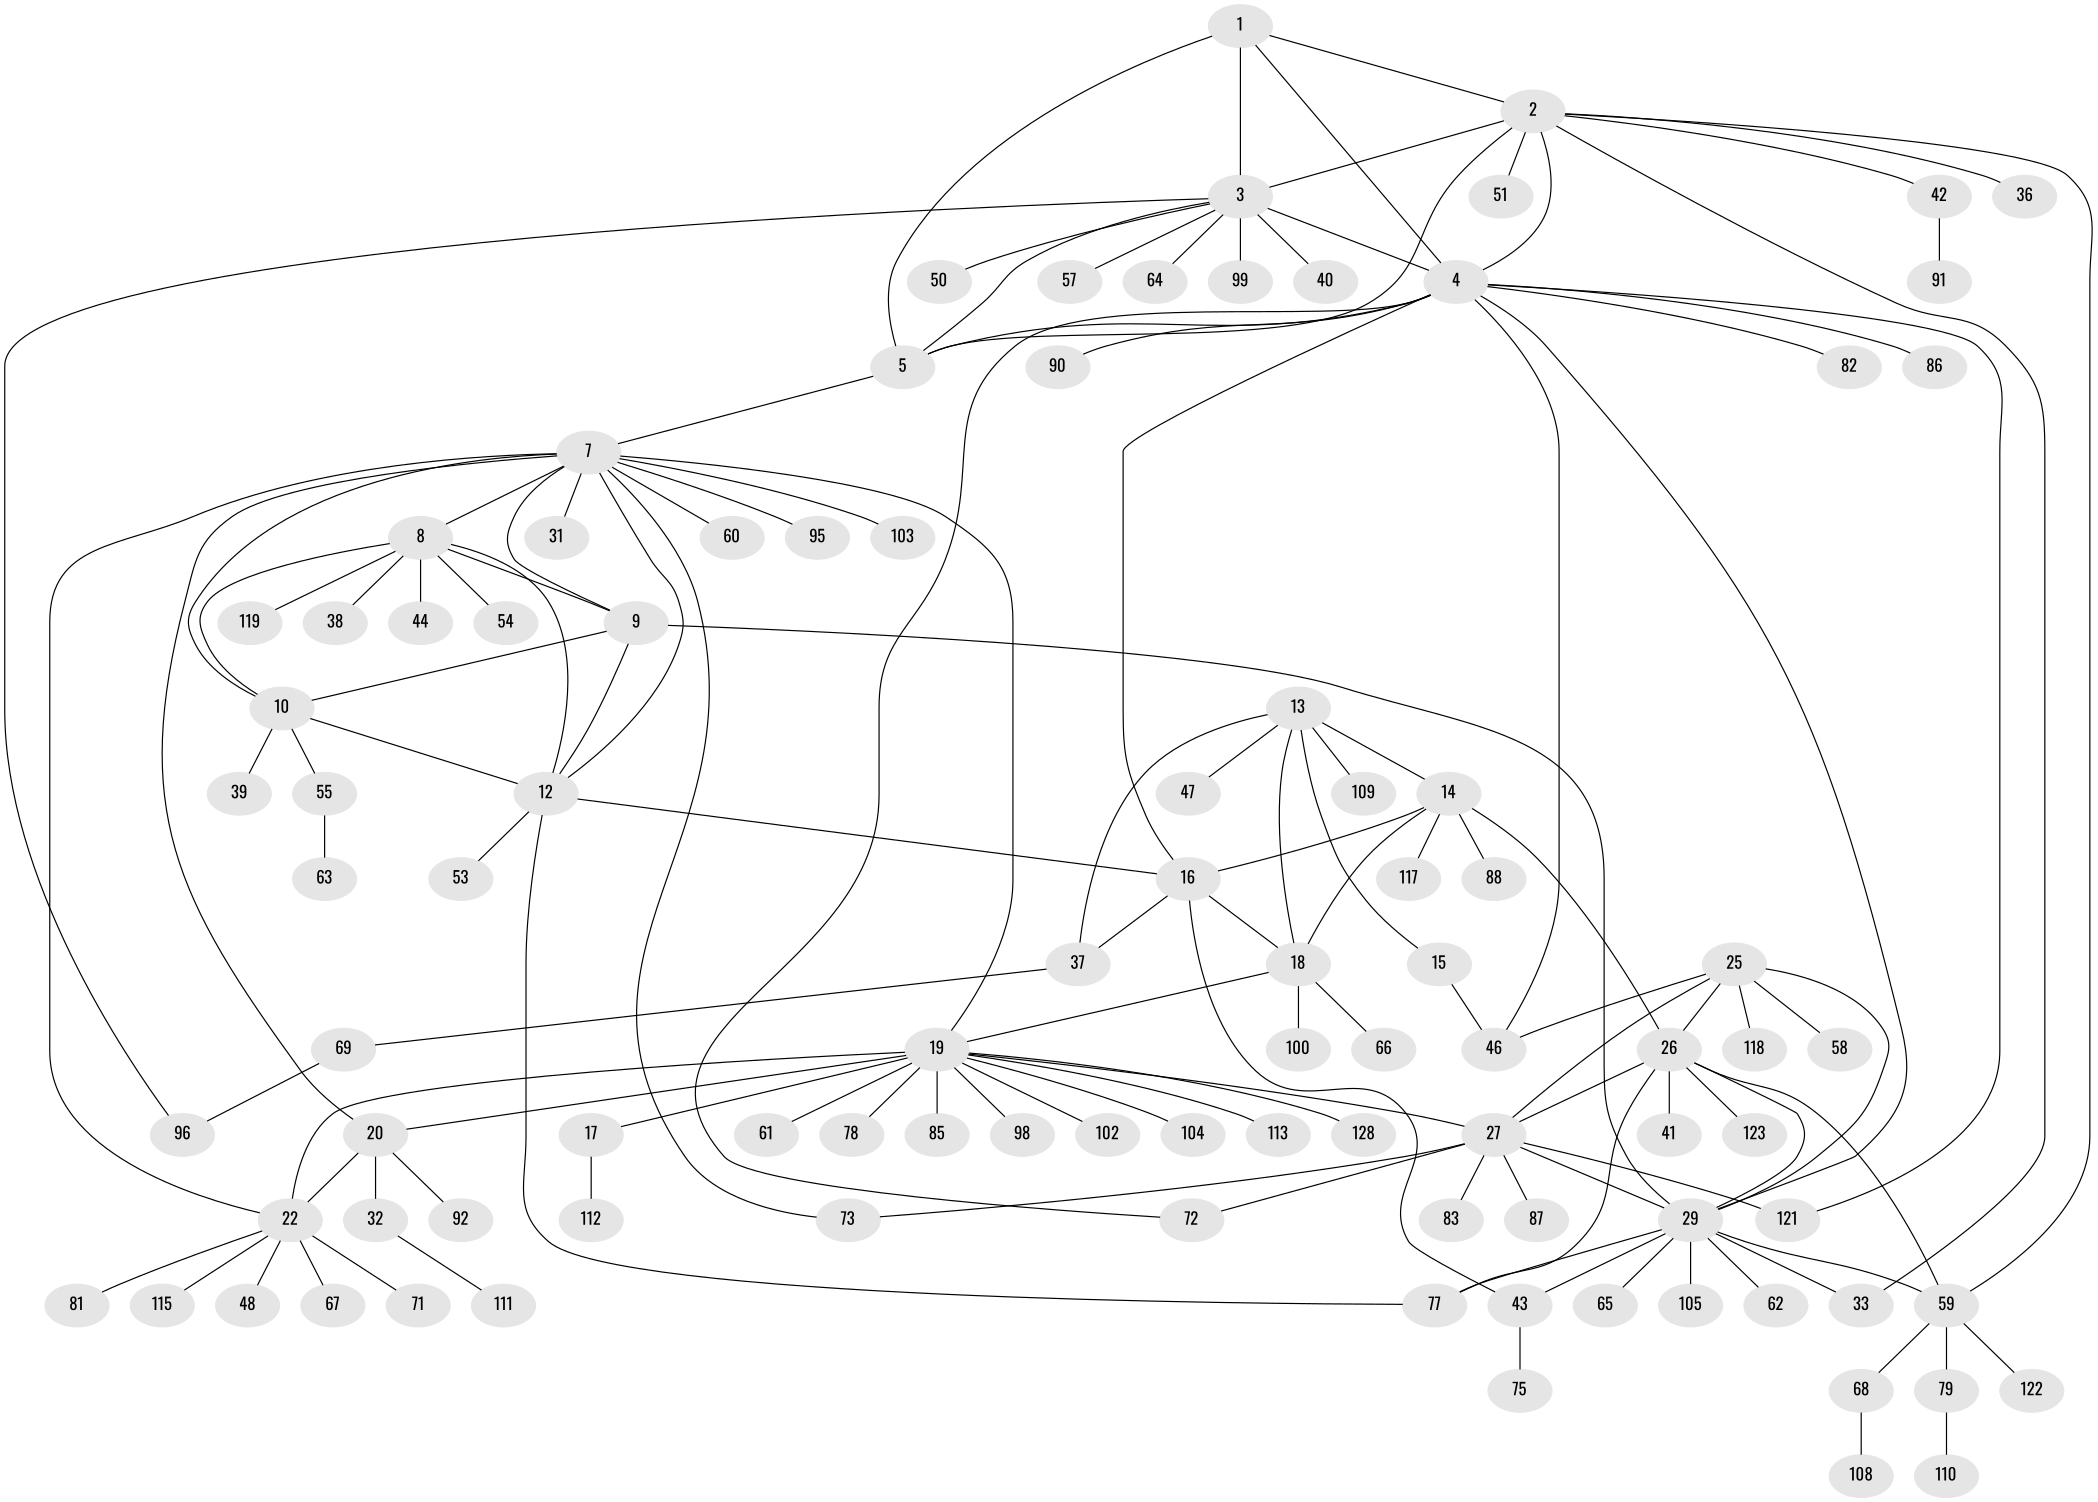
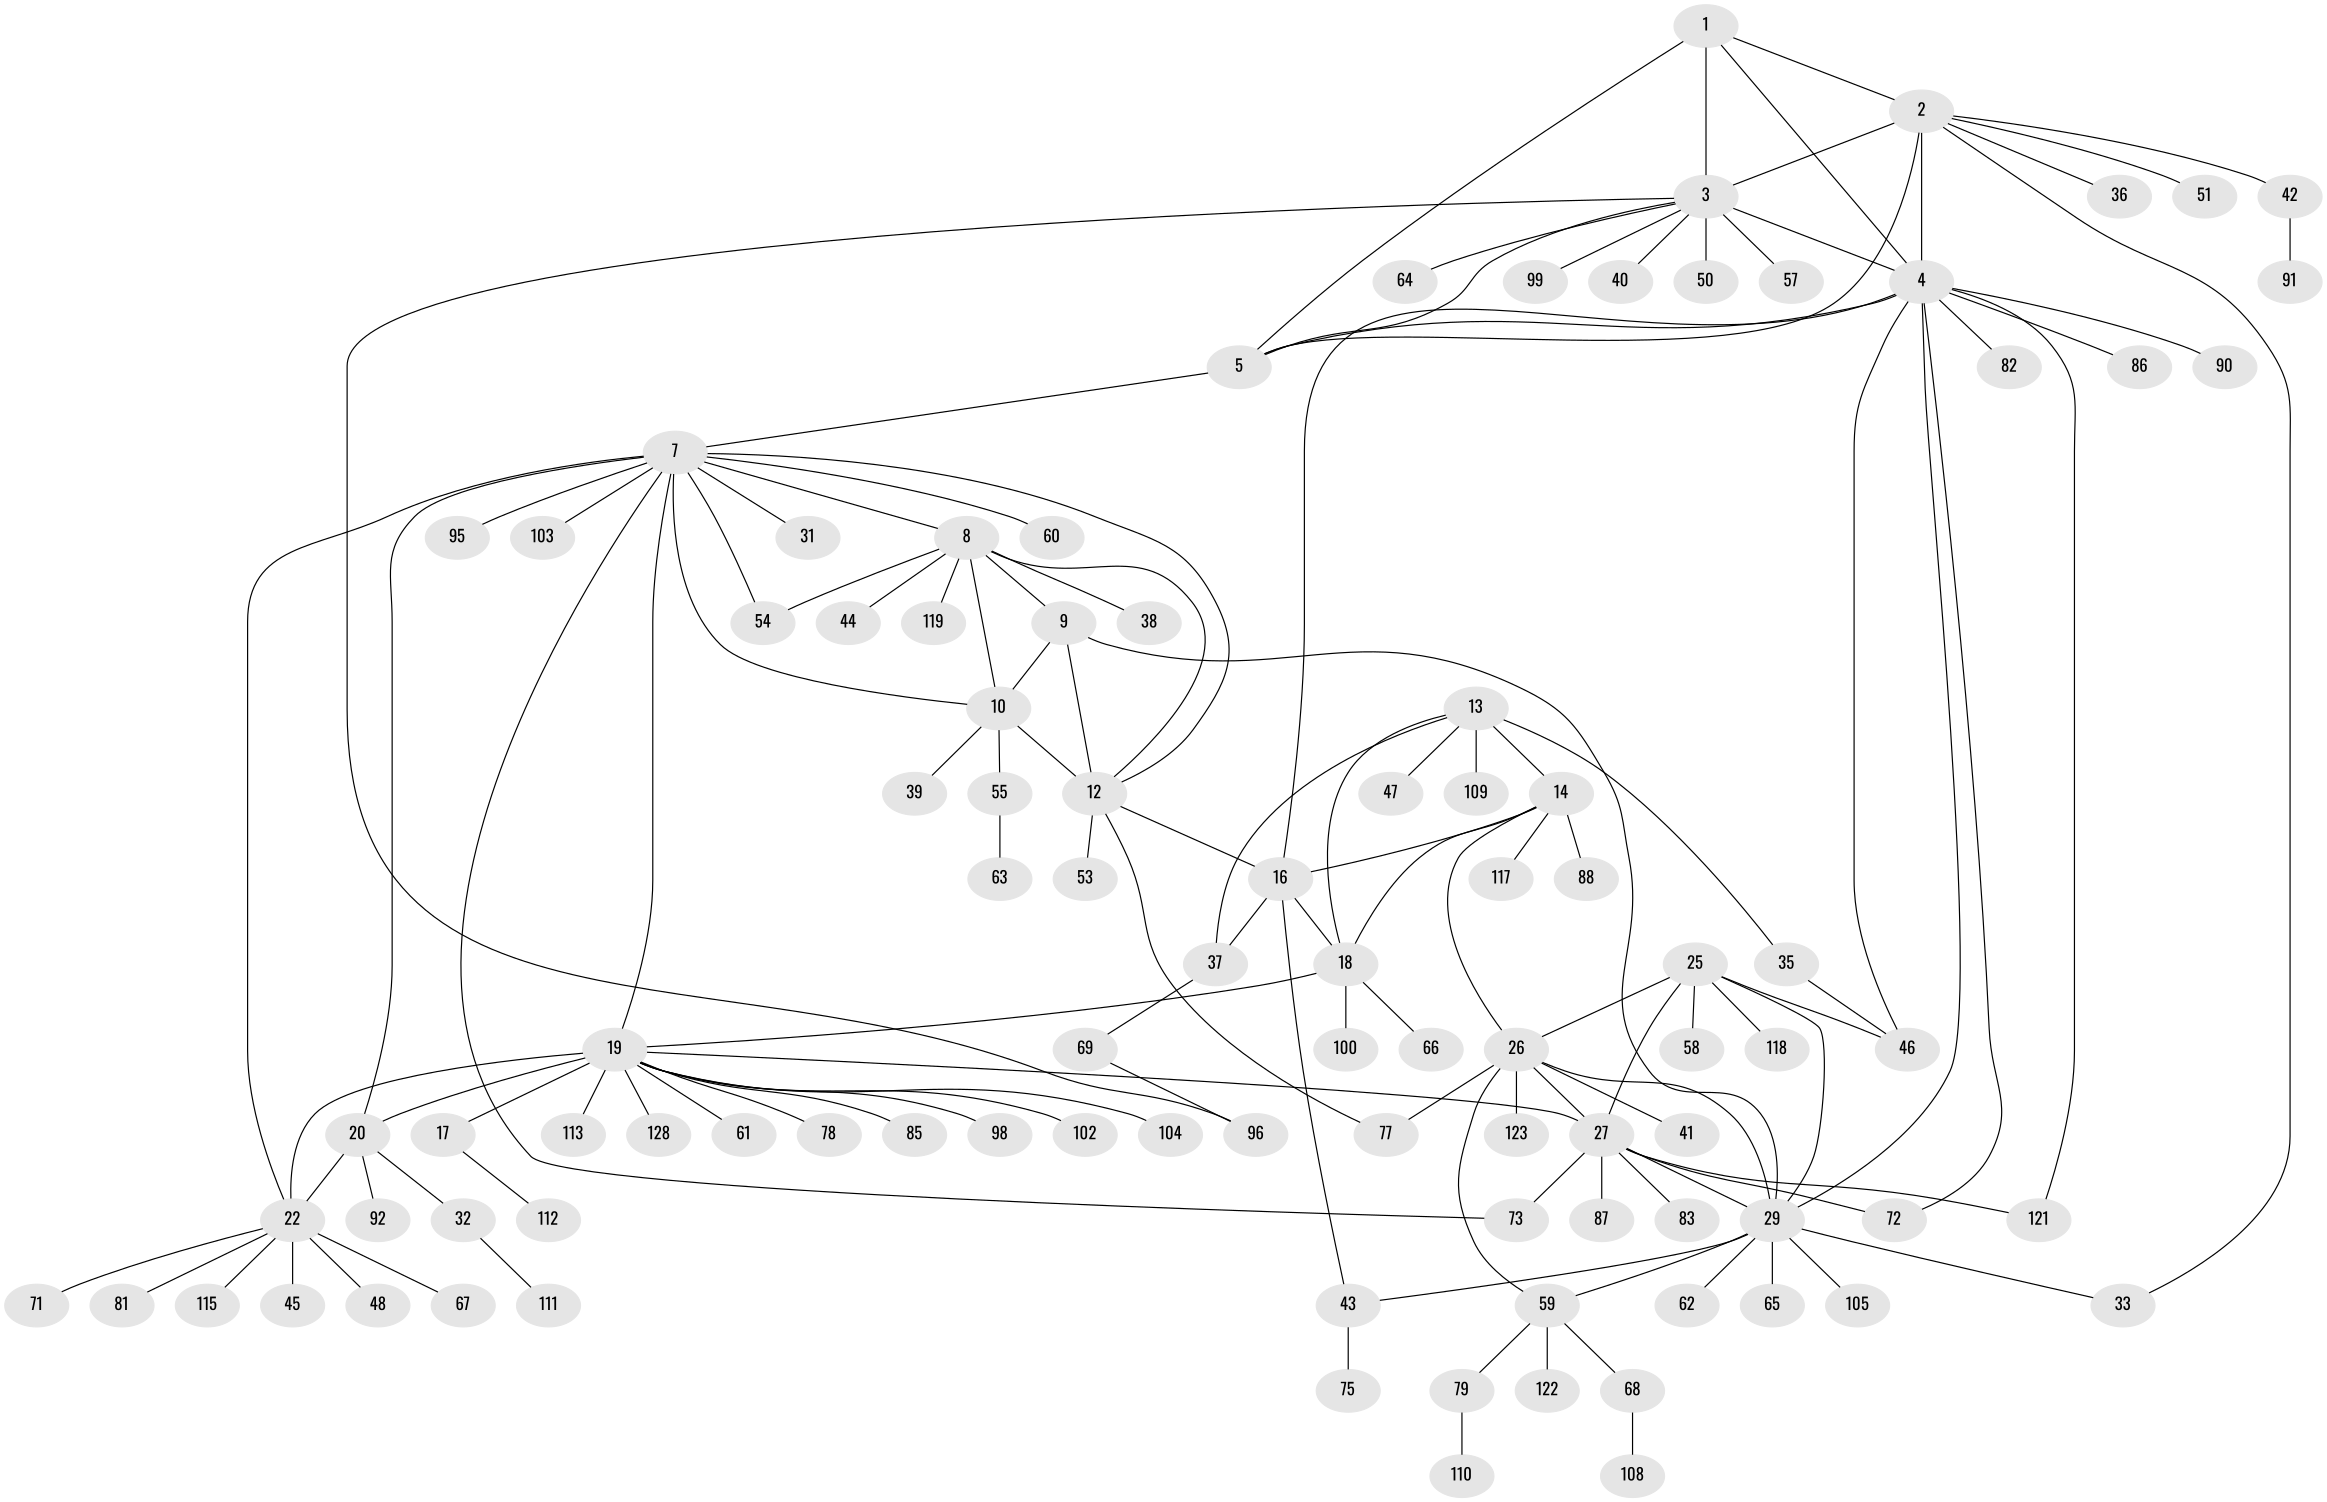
(2090, 500) -> none
(512, 556) -> (724, 536)
(1439, 964) -> (1787, 964)
(1580, 1253) -> none
none -> (293, 1306)
